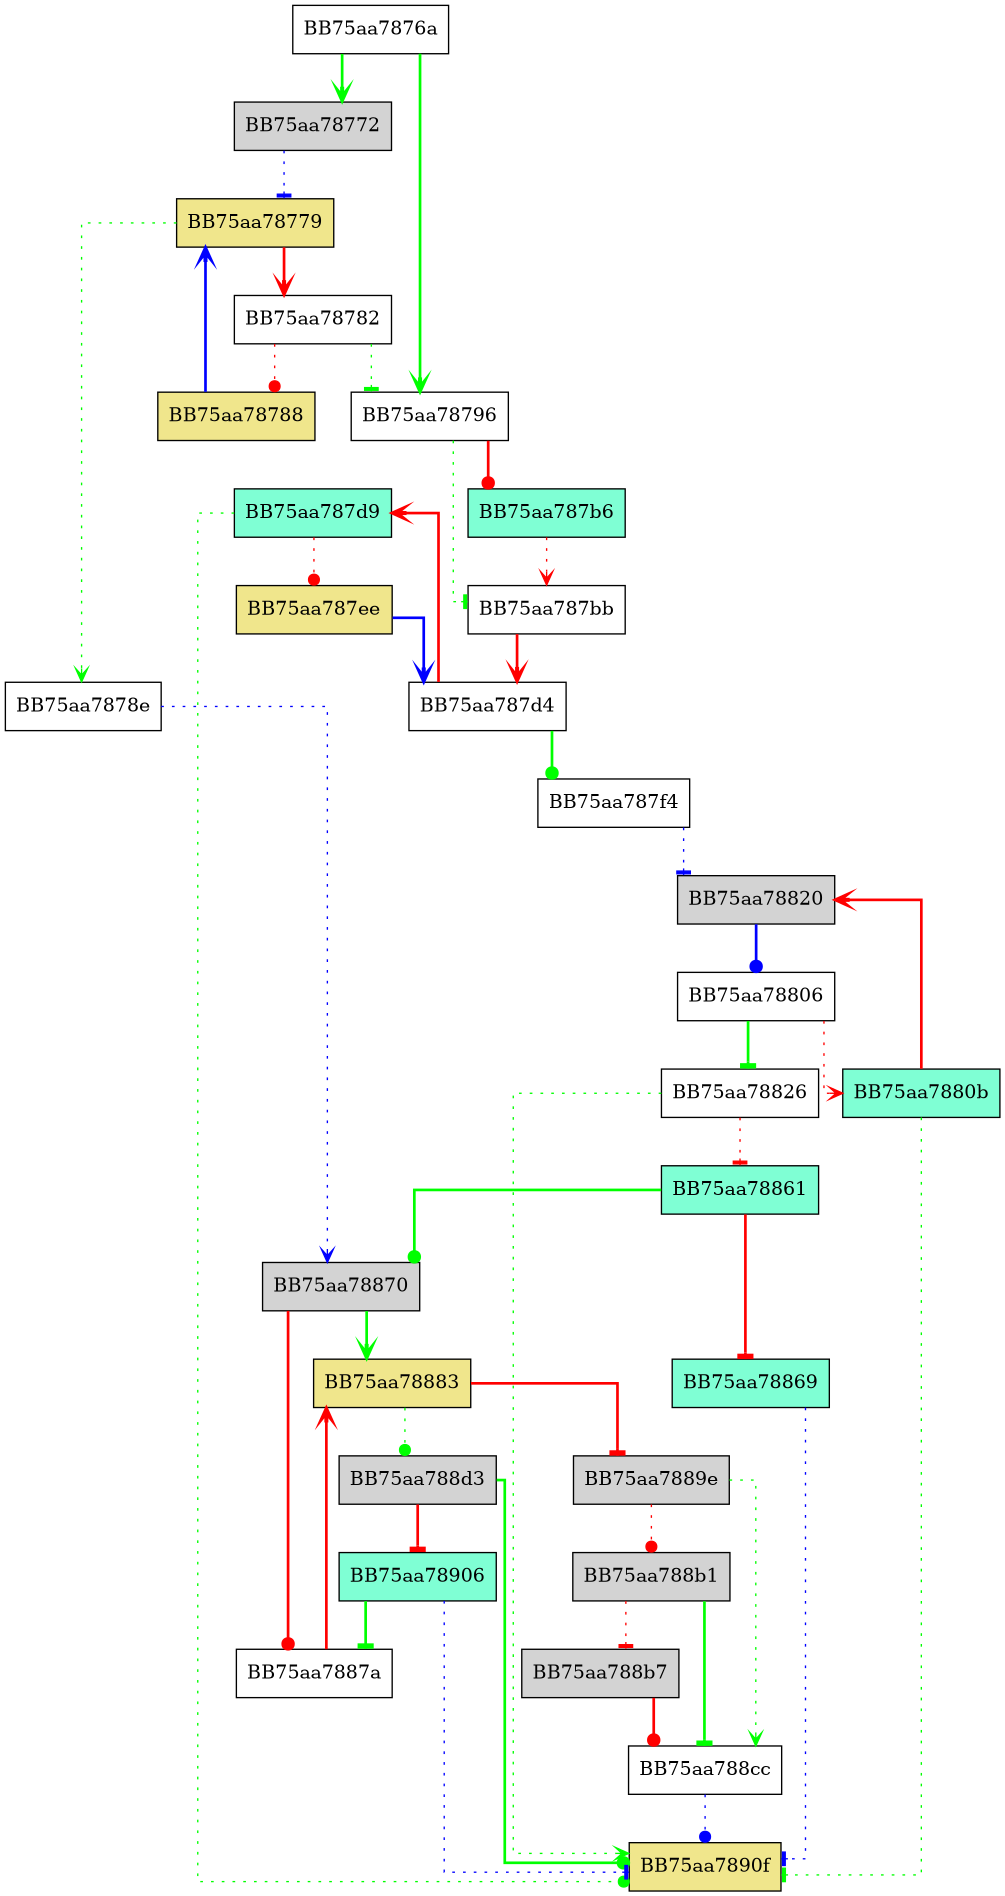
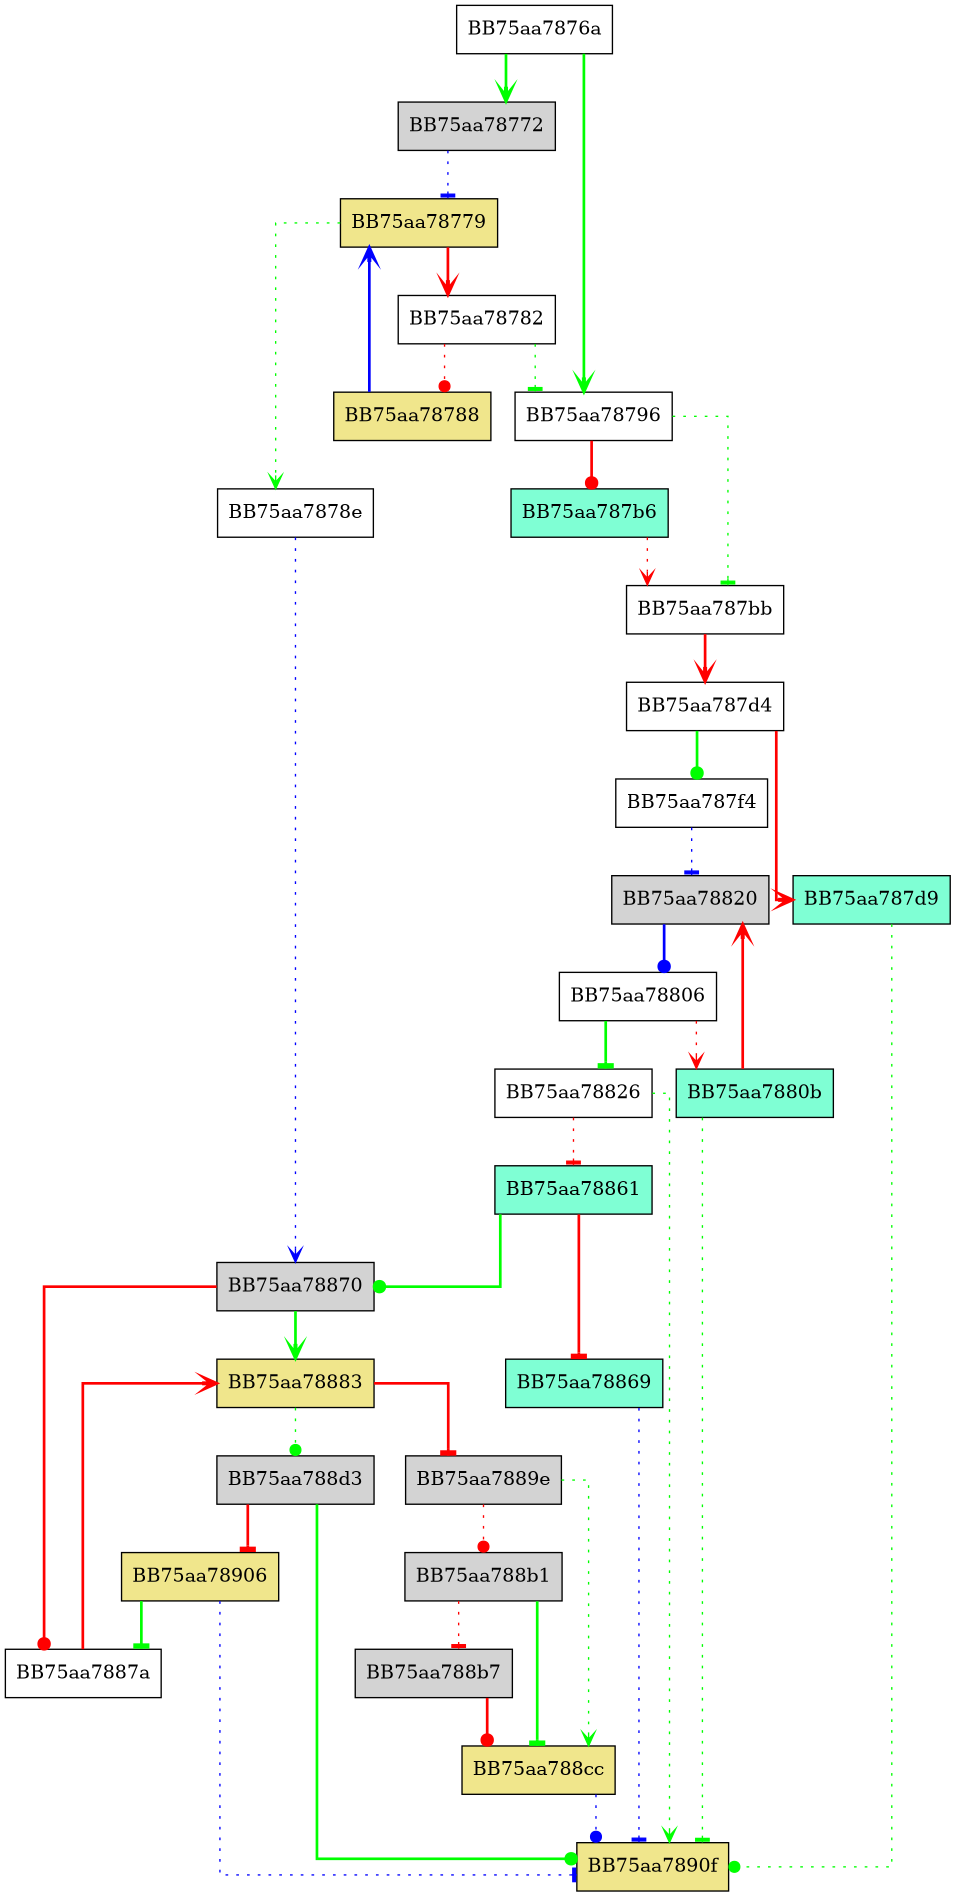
(314, 610) -> none
(418, 1577) -> (200, 1577)
(705, 1770) -> (539, 1770)
